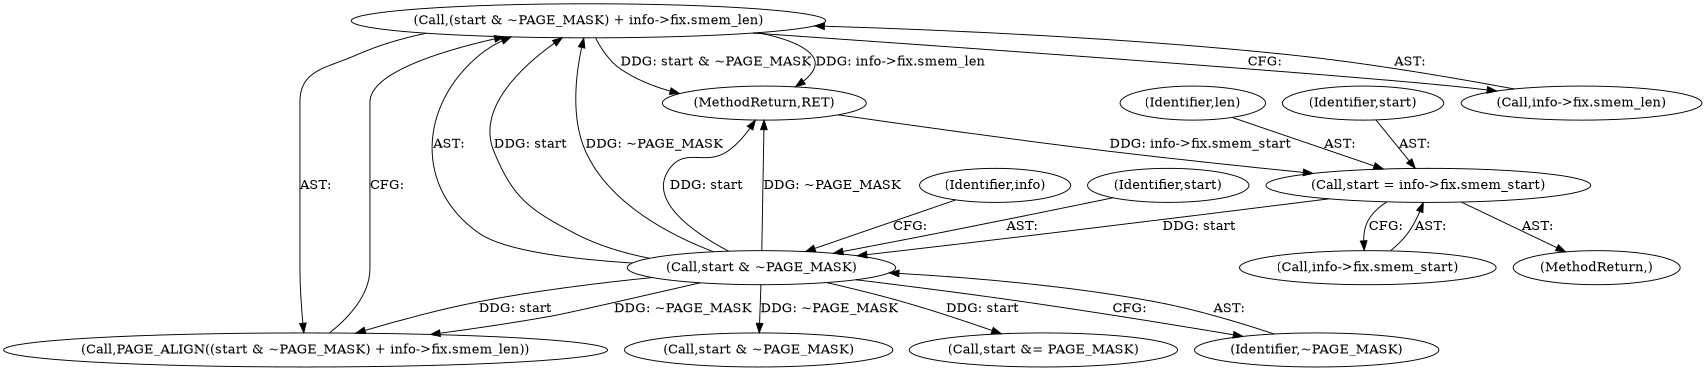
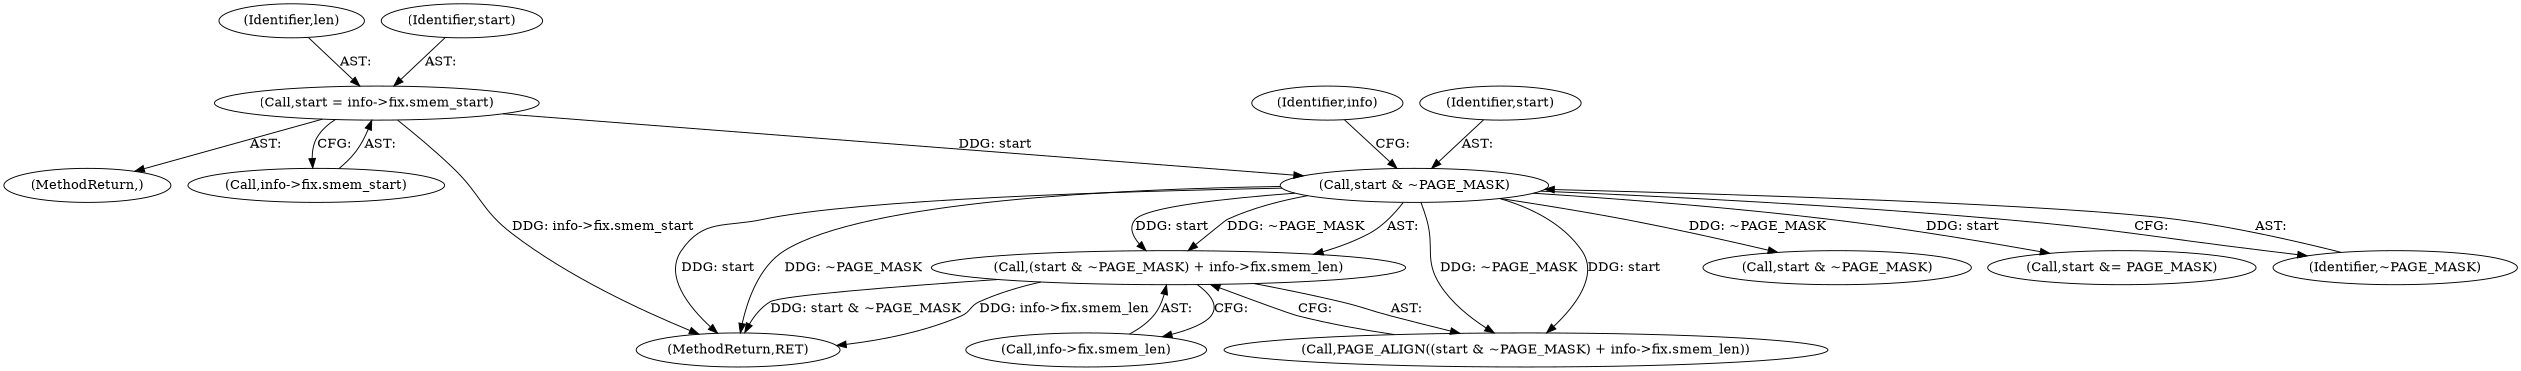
(1070, 146) -> (529, 246)
